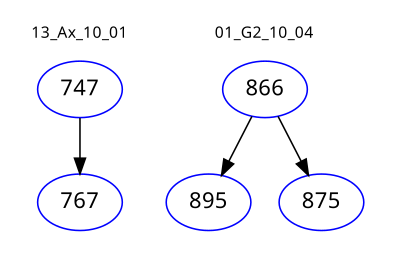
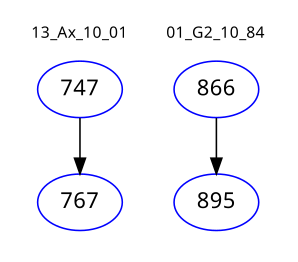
(265, 34) -> (216, 34)
(321, 202) -> none
